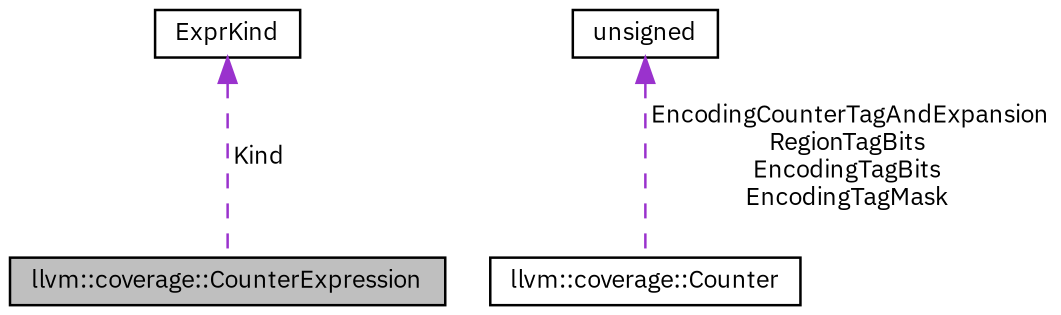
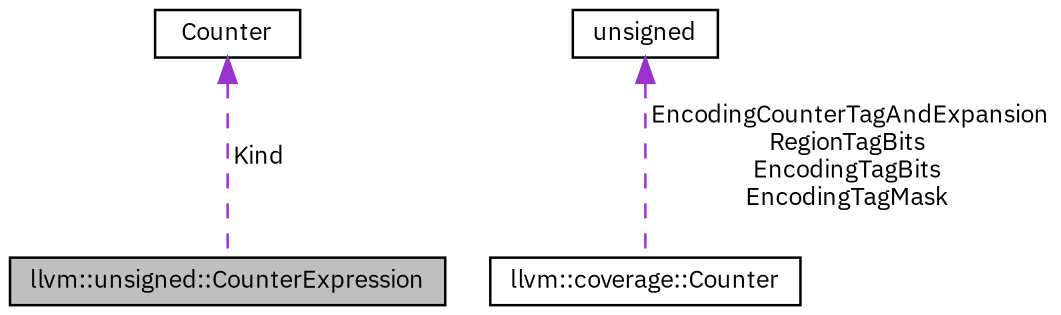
(228, 34) -> (228, 34)
(228, 281) -> (228, 281)
